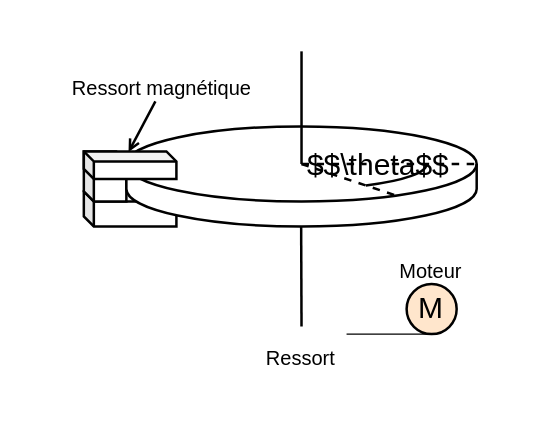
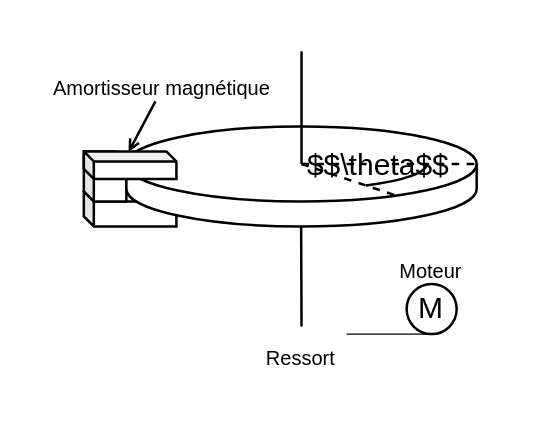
(163, 89) -> (163, 89)
(431, 309) -> (431, 309)
